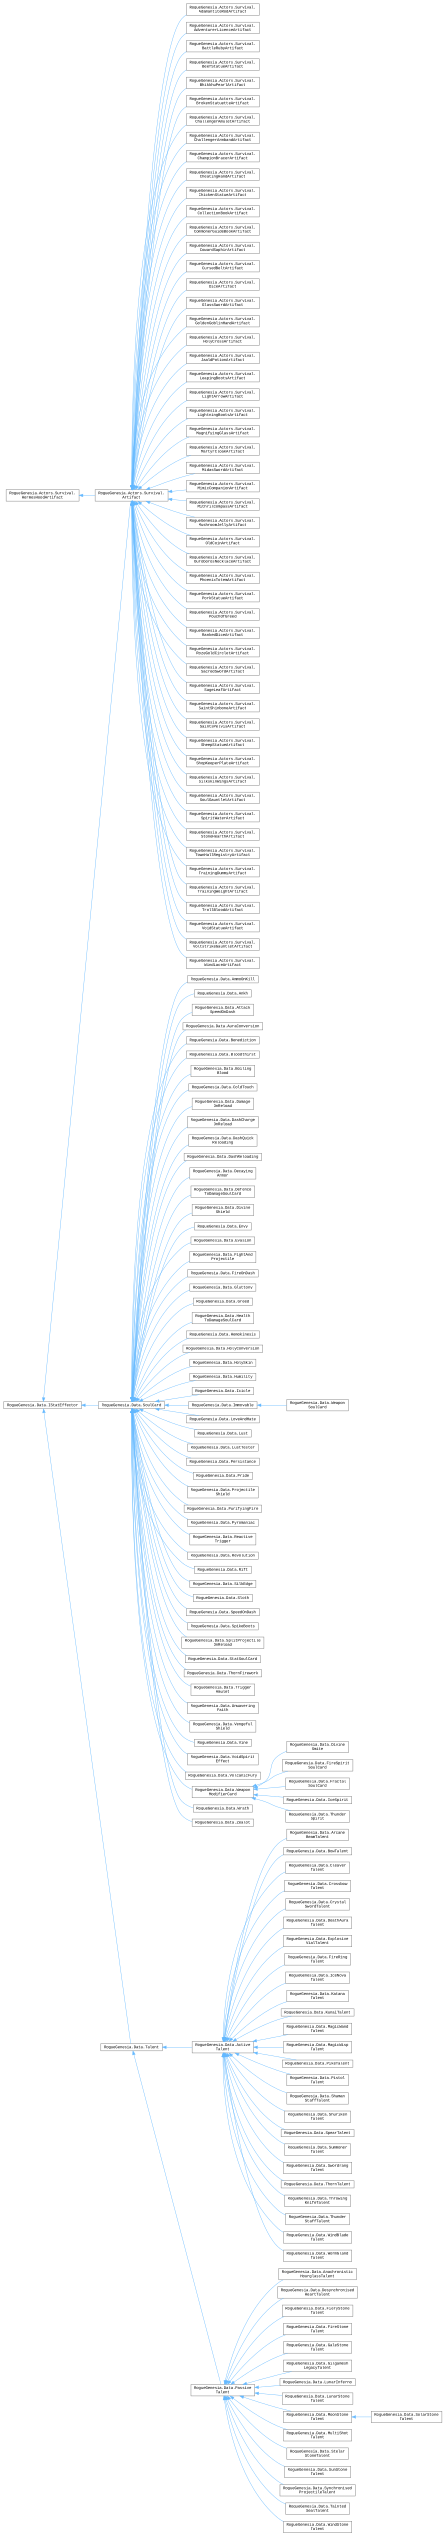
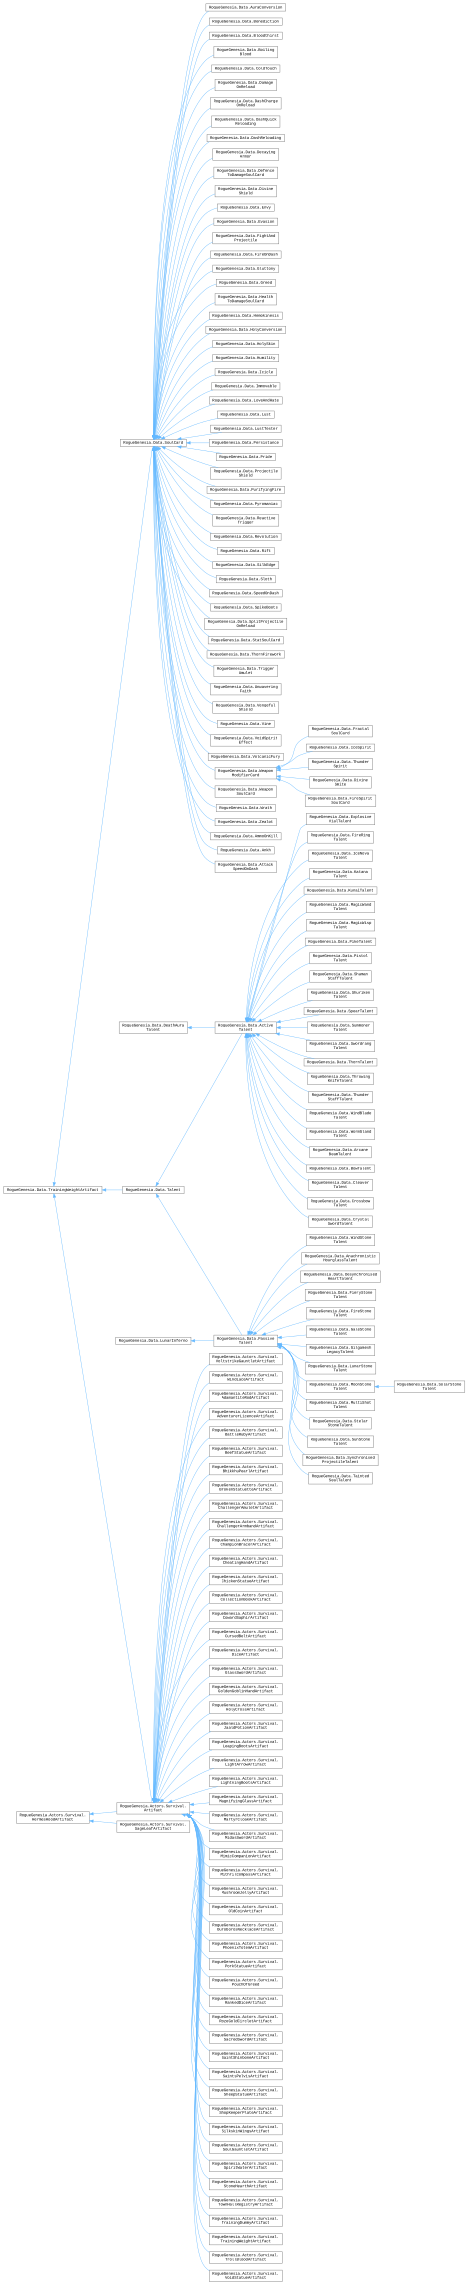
(223, 230) -> none
(152, 606) -> (105, 1822)
(43, 1405) -> (53, 1190)
(274, 1405) -> (163, 626)
(244, 1977) -> (203, 1028)
(269, 2386) -> (204, 1341)
